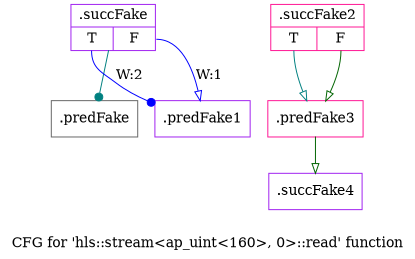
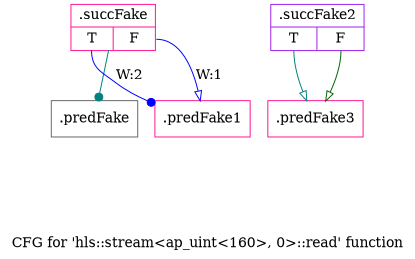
(113, 27) -> (113, 27)
(317, 27) -> (317, 27)
(203, 119) -> (203, 119)
(315, 191) -> none
